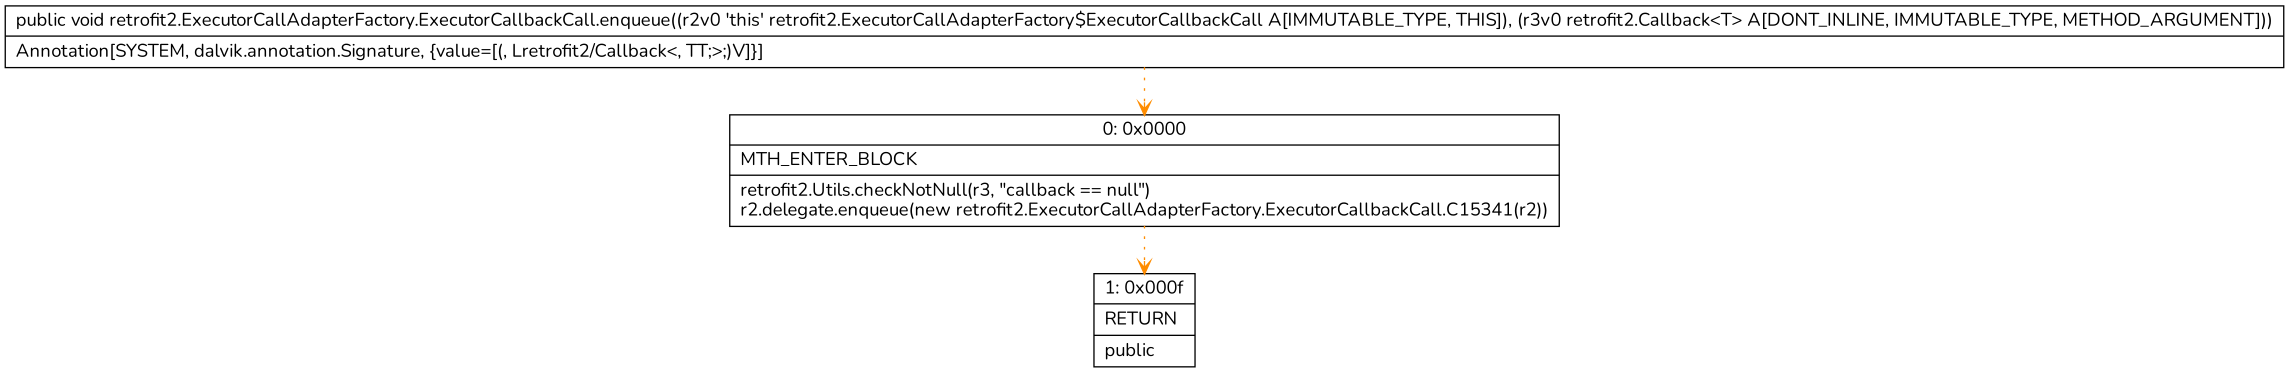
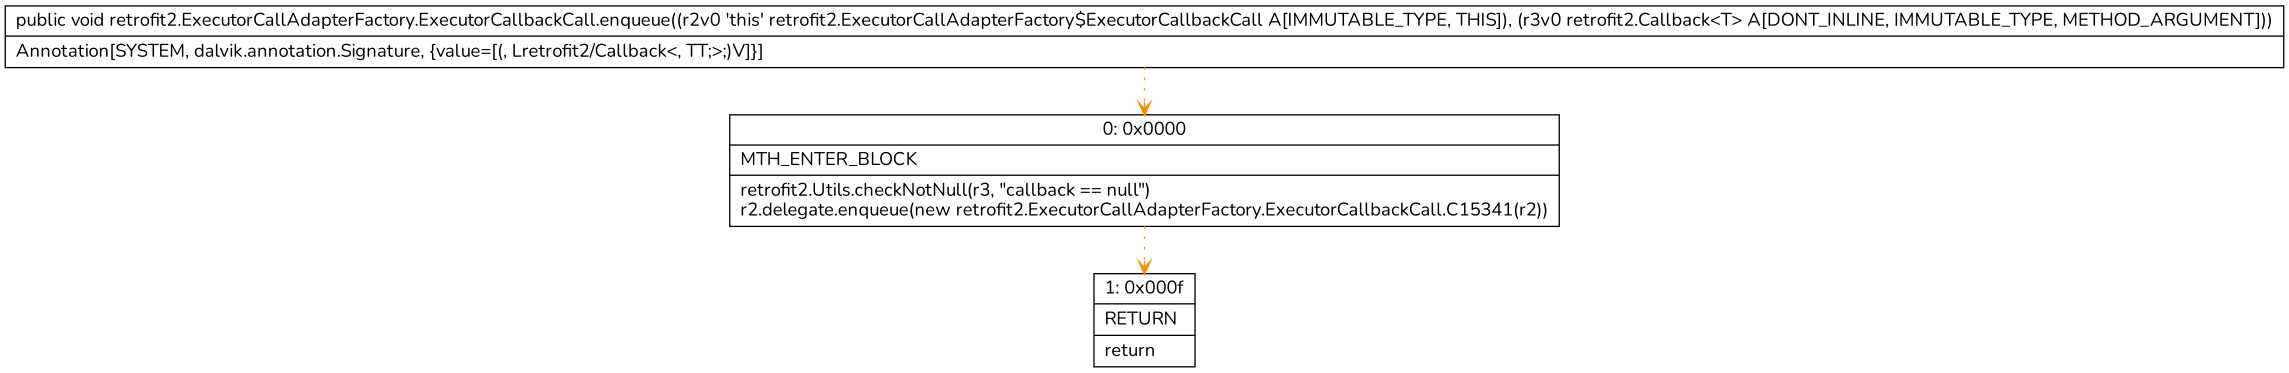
(1130, 350) -> (1131, 350)
